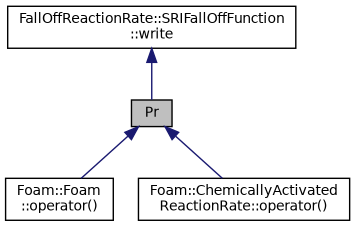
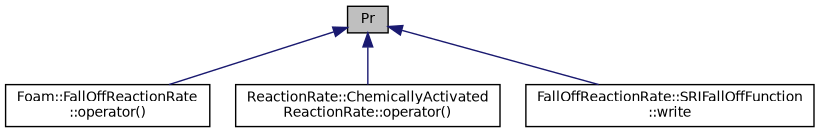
(152, 81) -> (500, 57)
(59, 199) -> (108, 106)
(244, 199) -> (368, 106)
